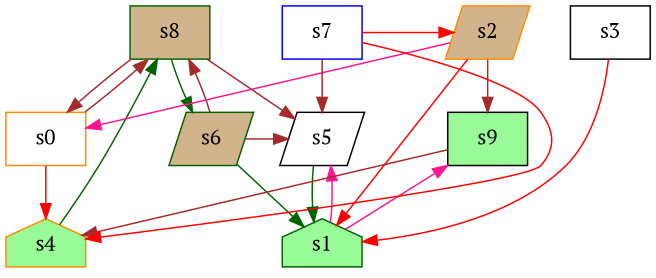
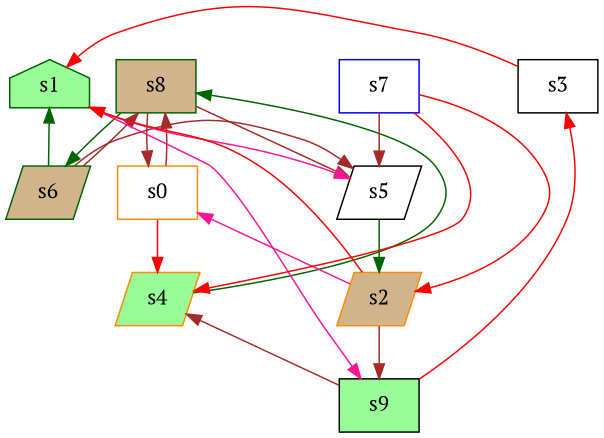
(312, 191) -> (379, 239)
(46, 245) -> (158, 299)
none -> (534, 274)
